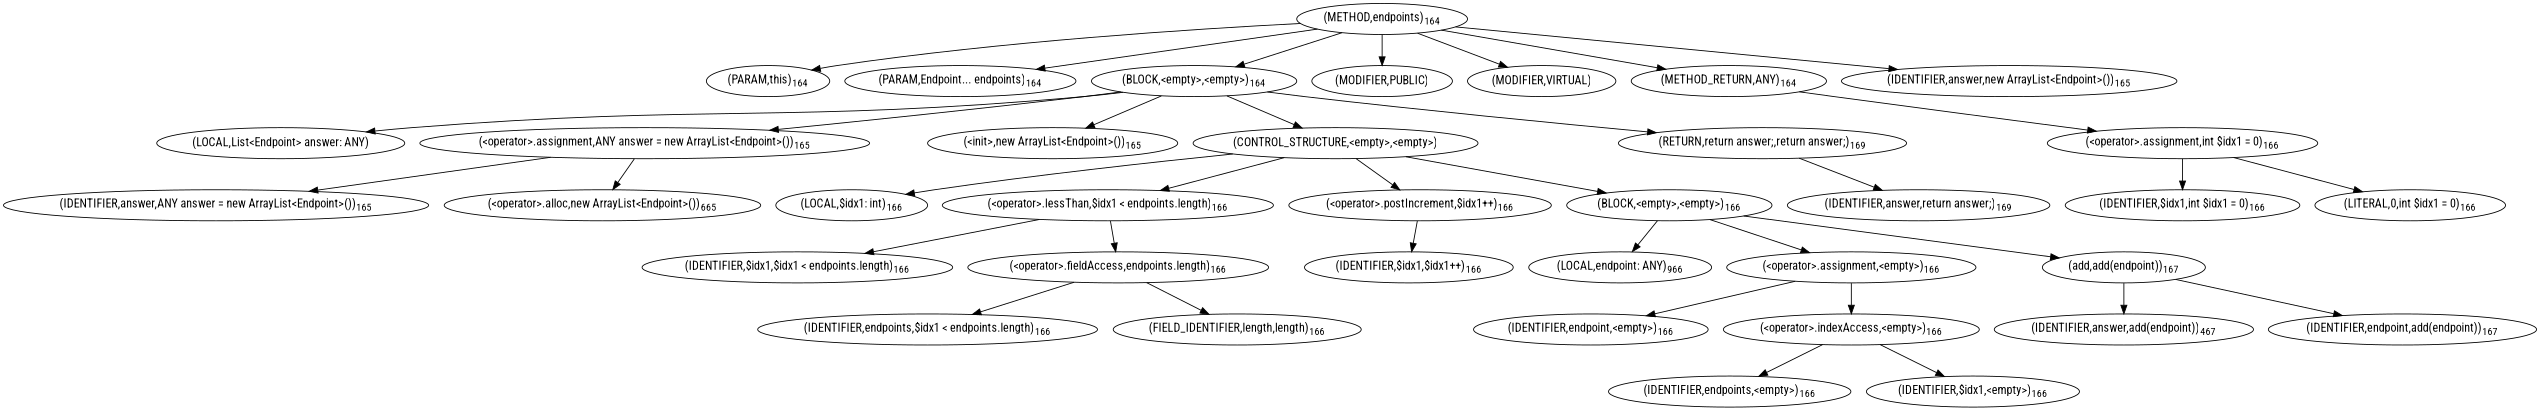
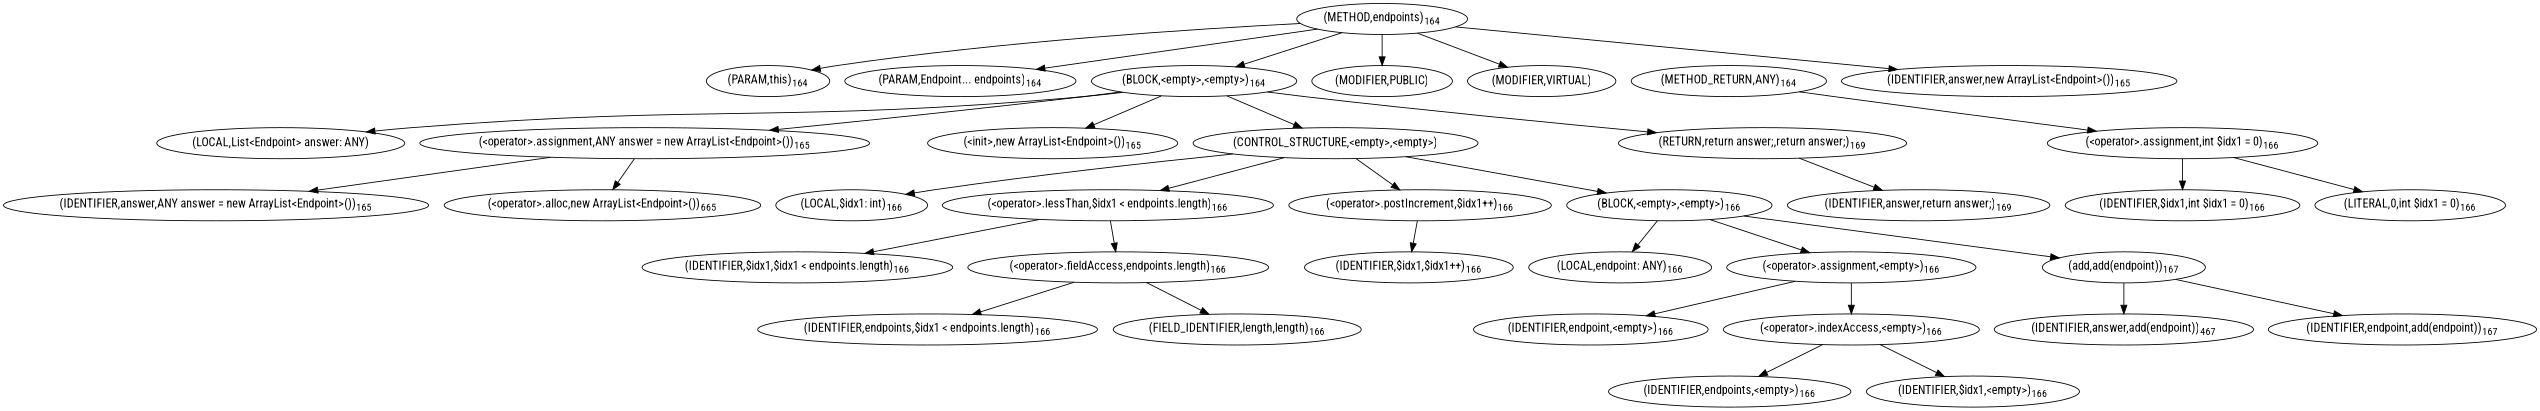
(1549, 49) -> none
(1675, 266) -> (1675, 266)
